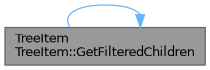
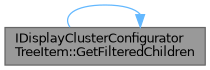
(105, 46) -> (105, 46)
